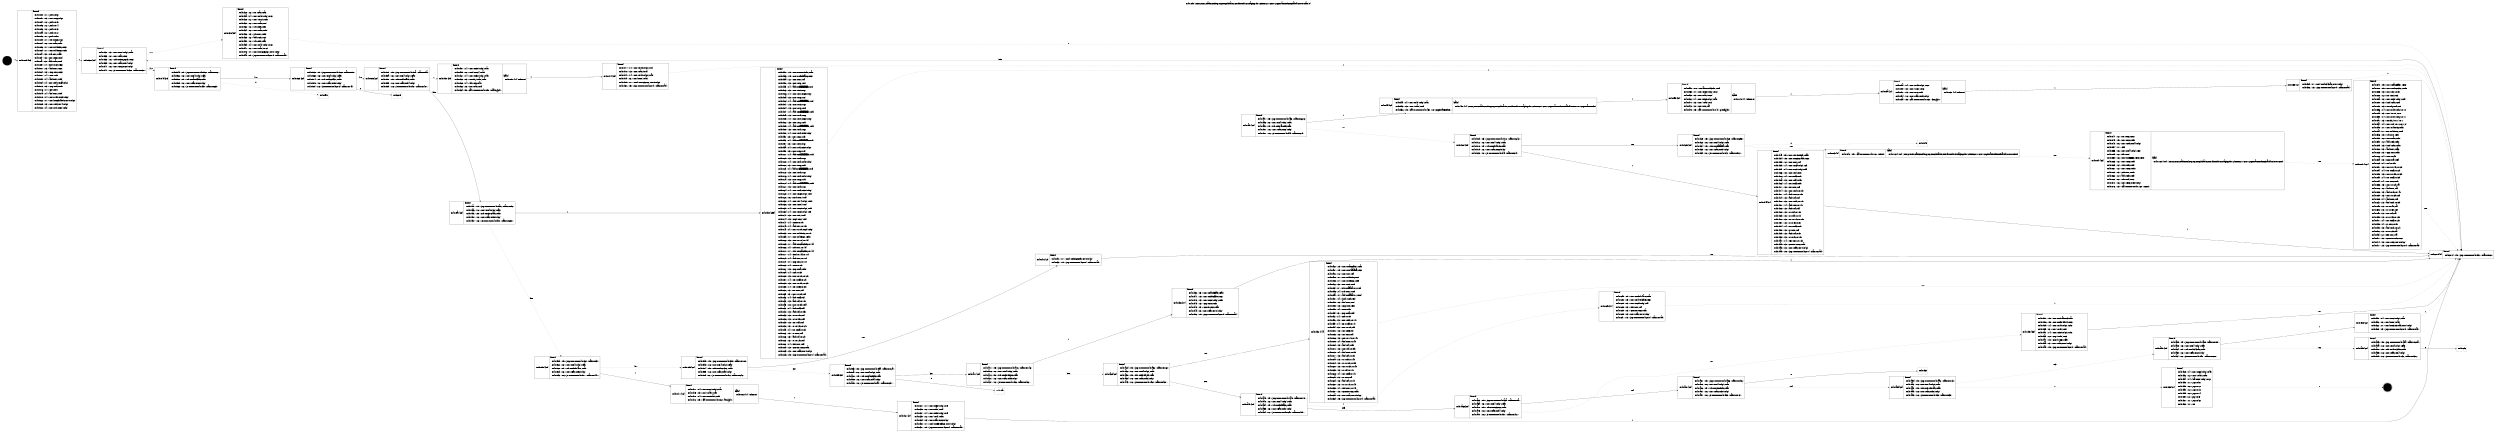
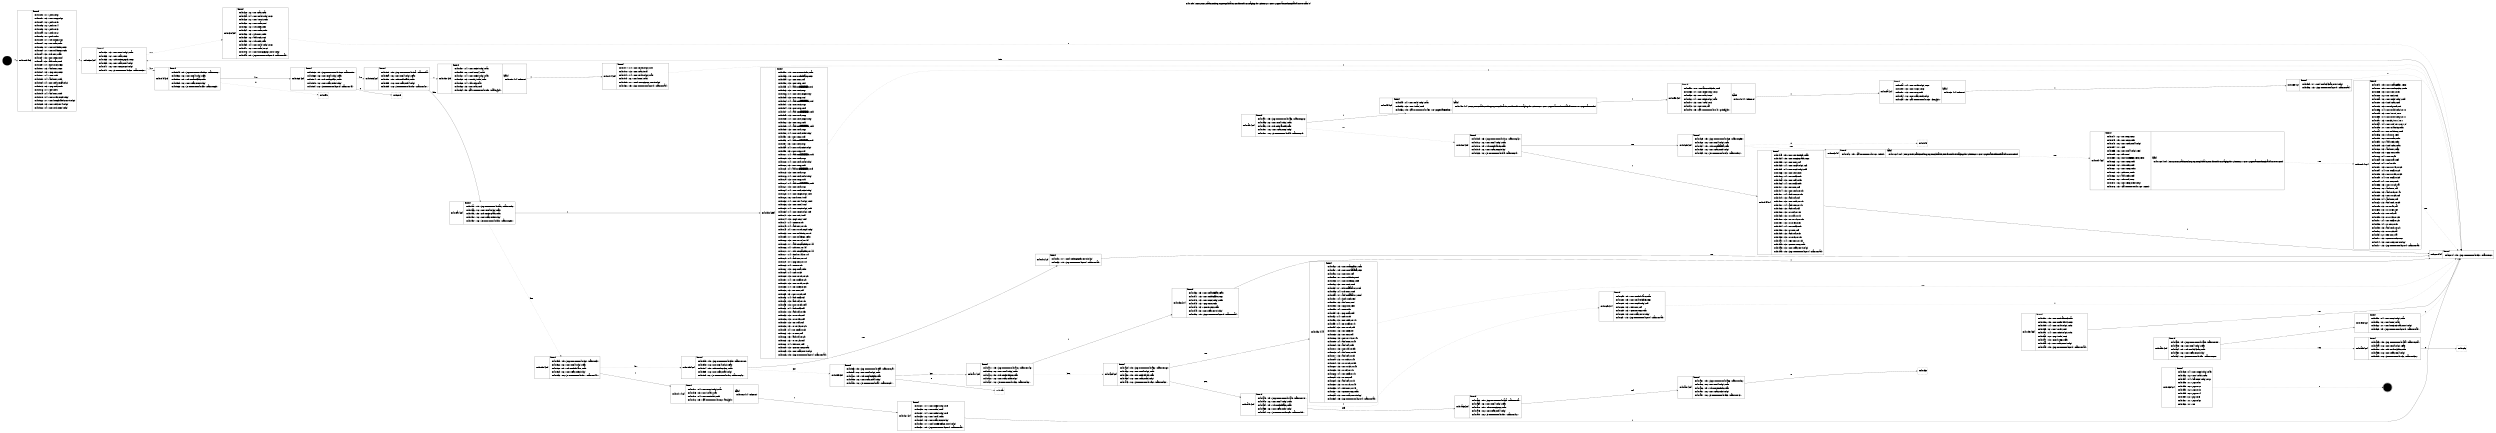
(1765, 361) -> none
(1922, 387) -> none
